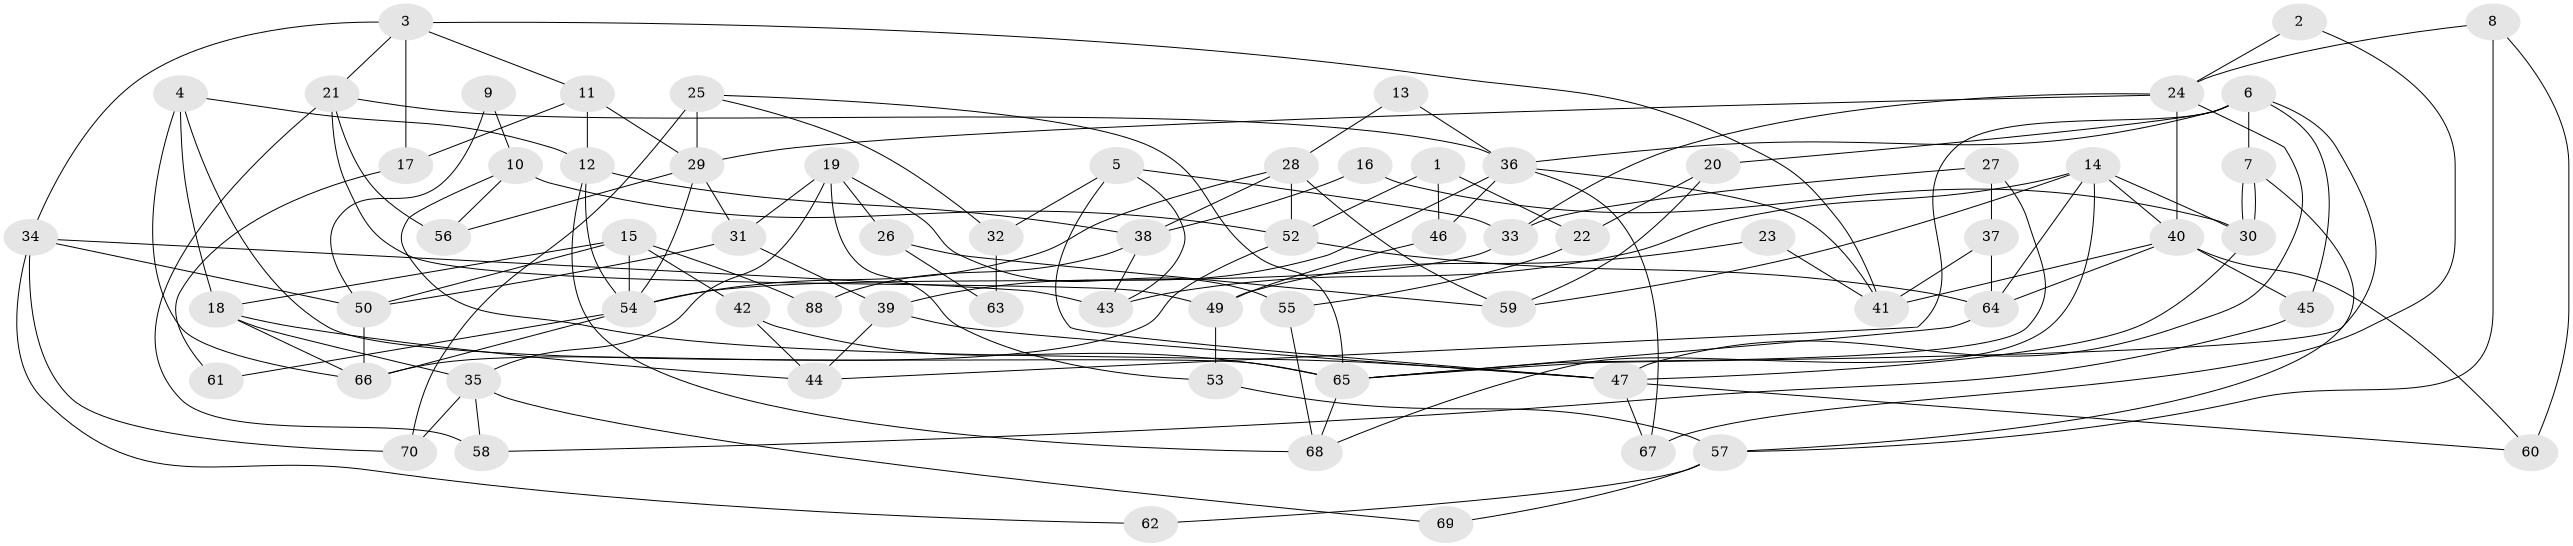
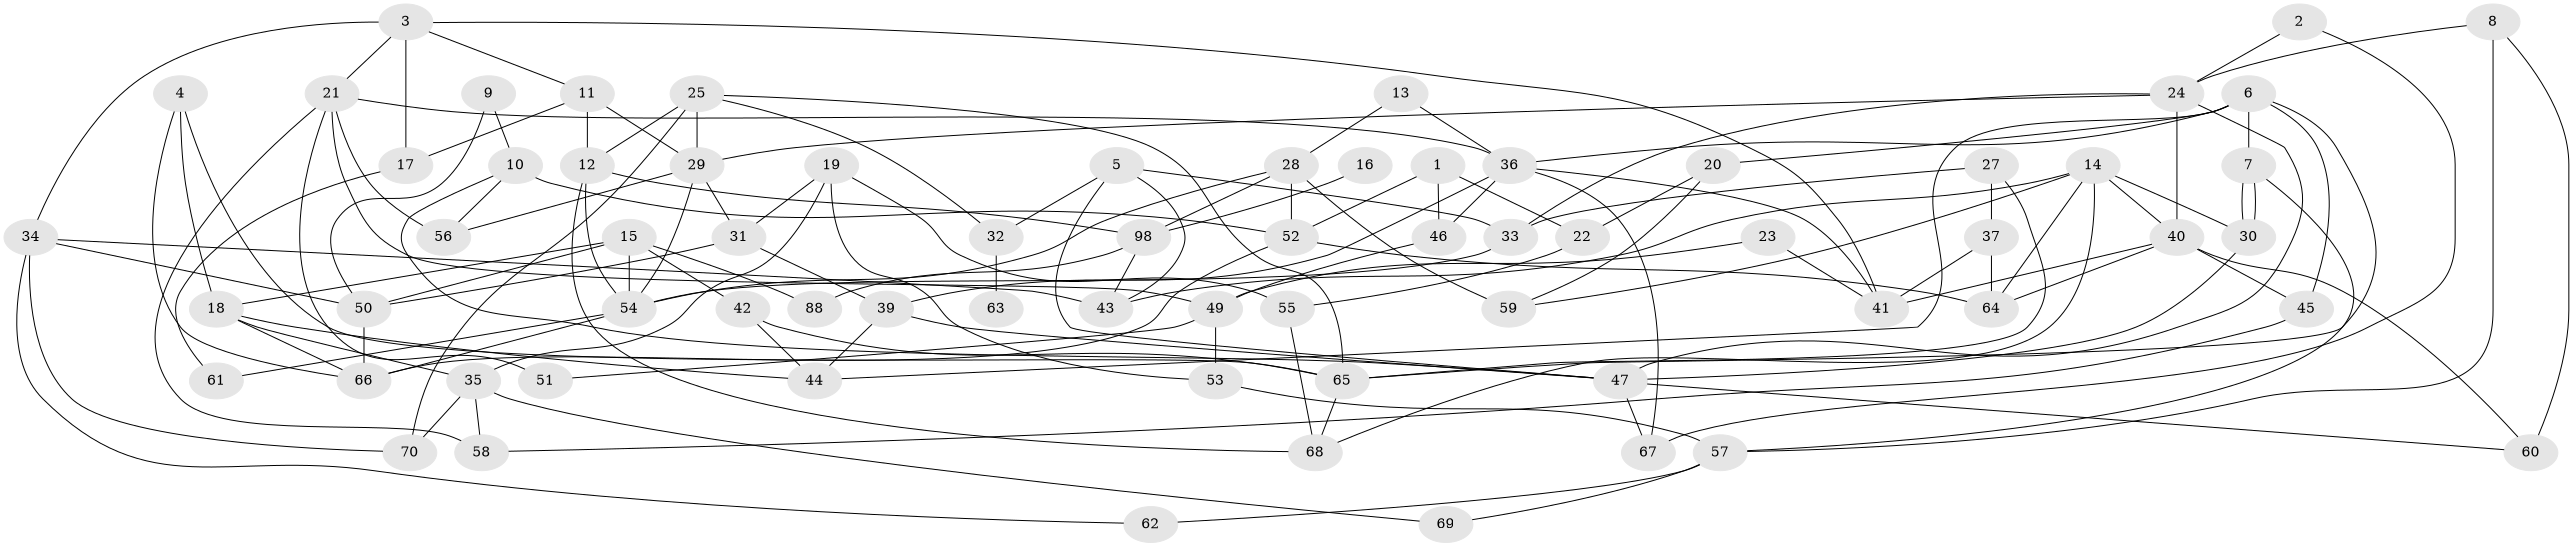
(388, 121) -> (649, 125)
(1786, 203) -> none
(887, 237) -> none
(1144, 237) -> (1144, 237)
(1670, 352) -> none
none -> (545, 381)
